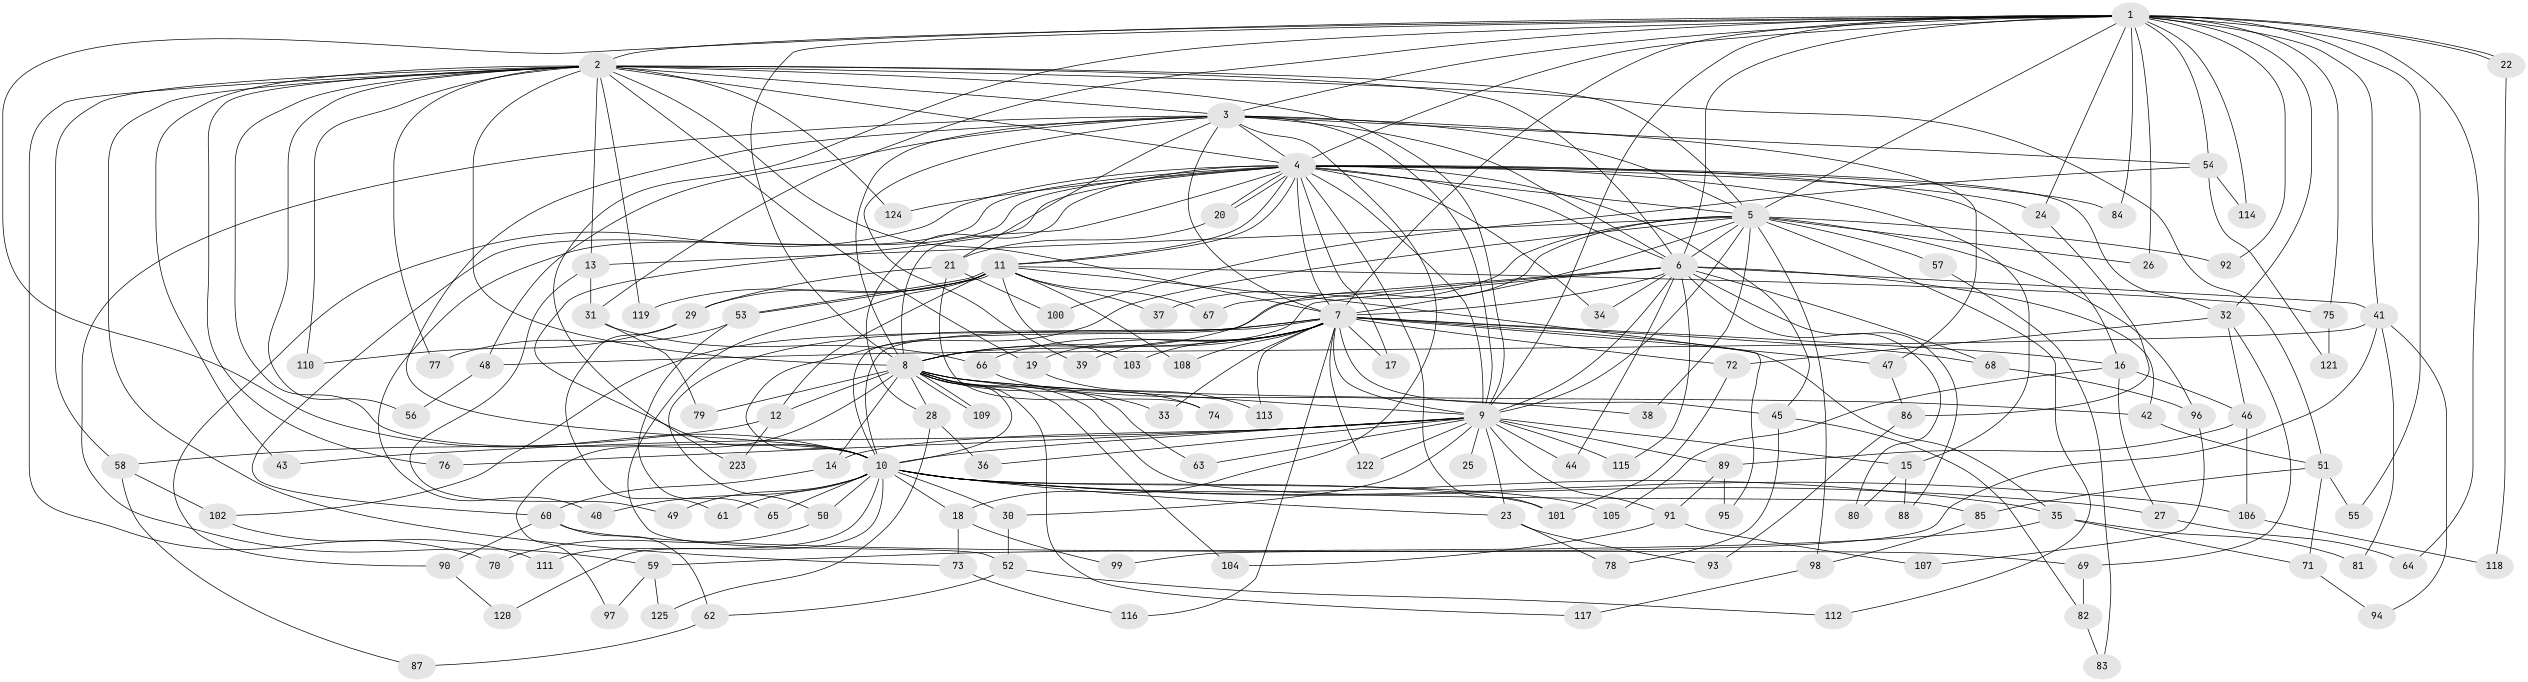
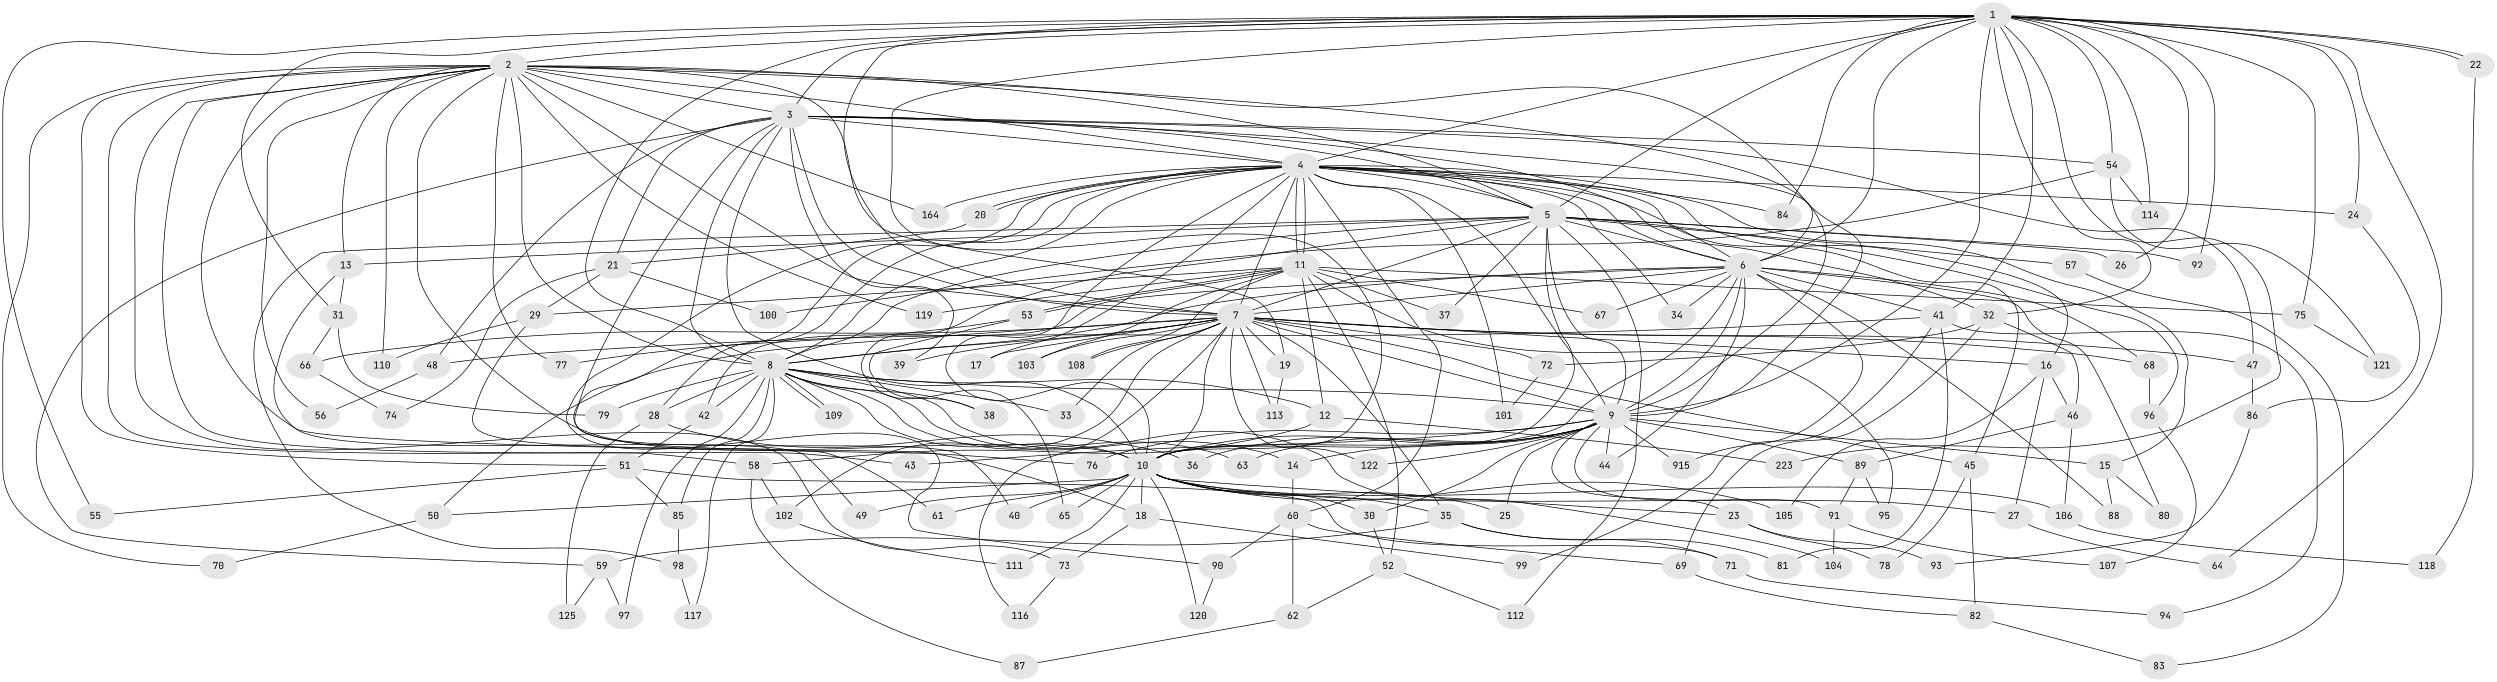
(893, 216) -> (930, 216)
(1621, 466) -> (1681, 466)
(1222, 484) -> (1323, 494)
